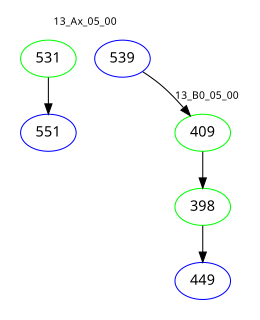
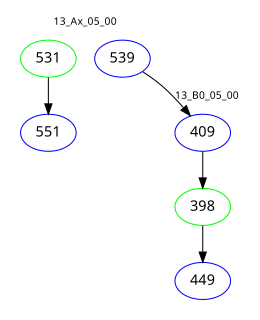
(203, 133) -> (203, 133)
